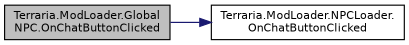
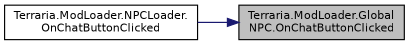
(185, 22) -> (212, 22)
